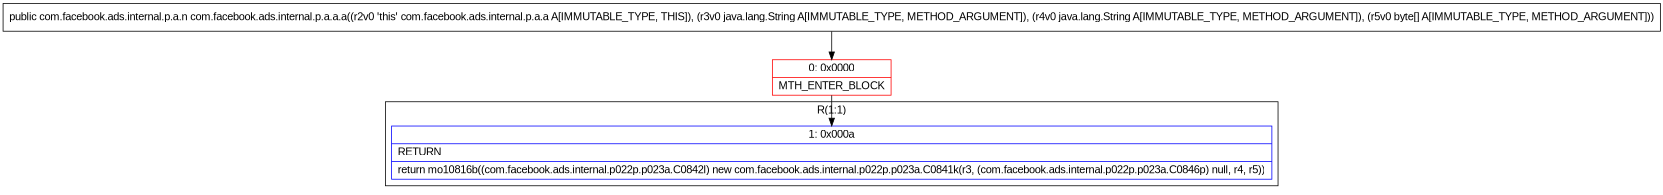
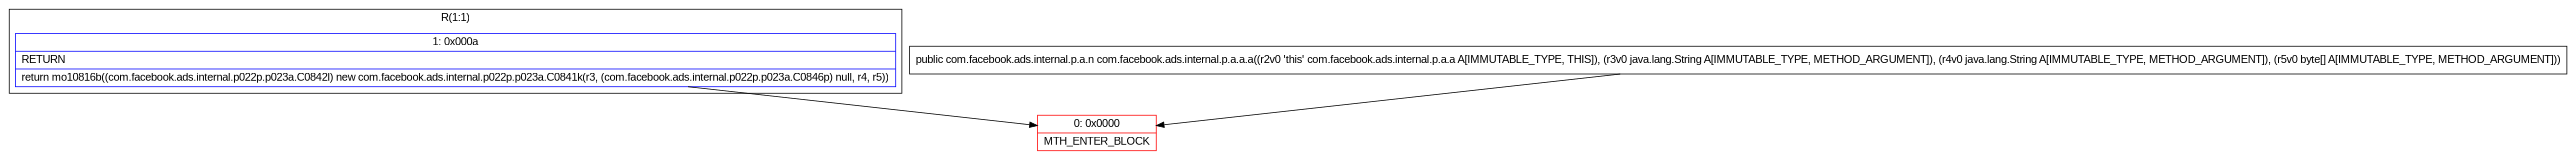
(832, 107) -> (859, 106)
